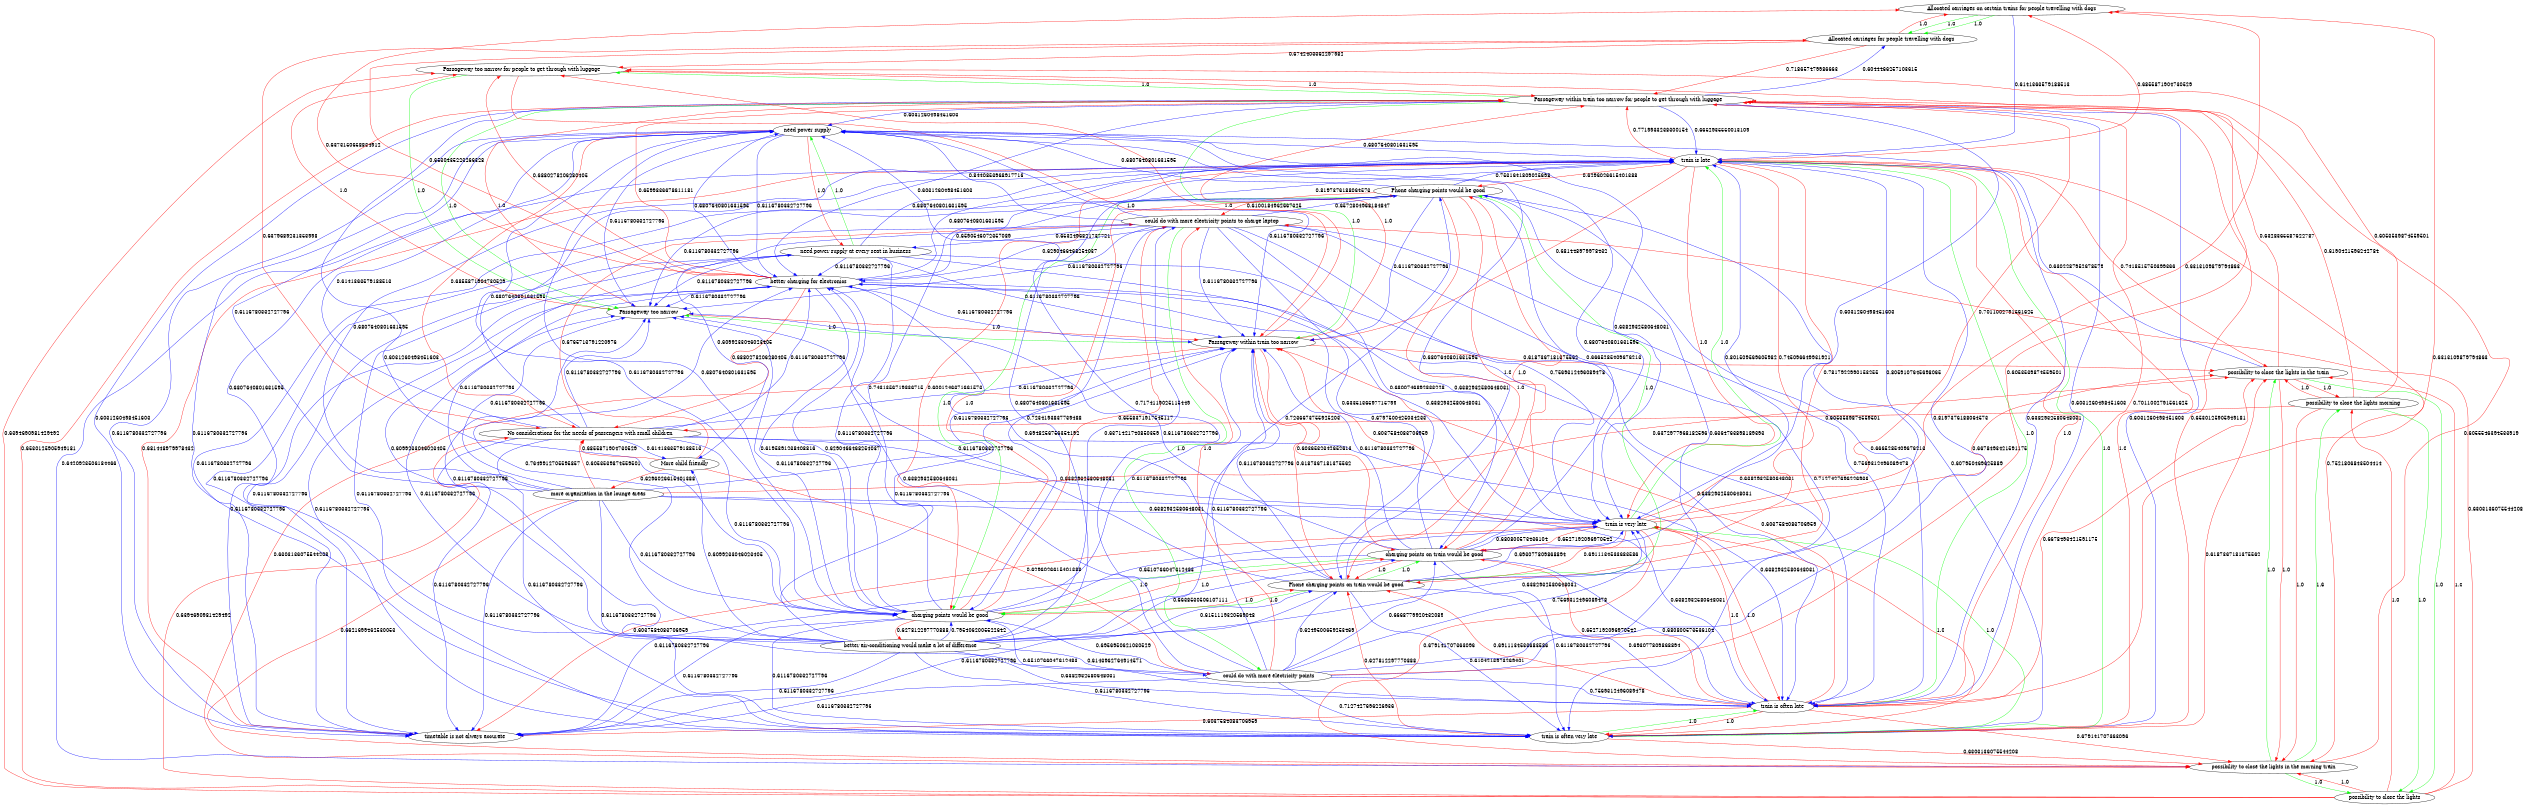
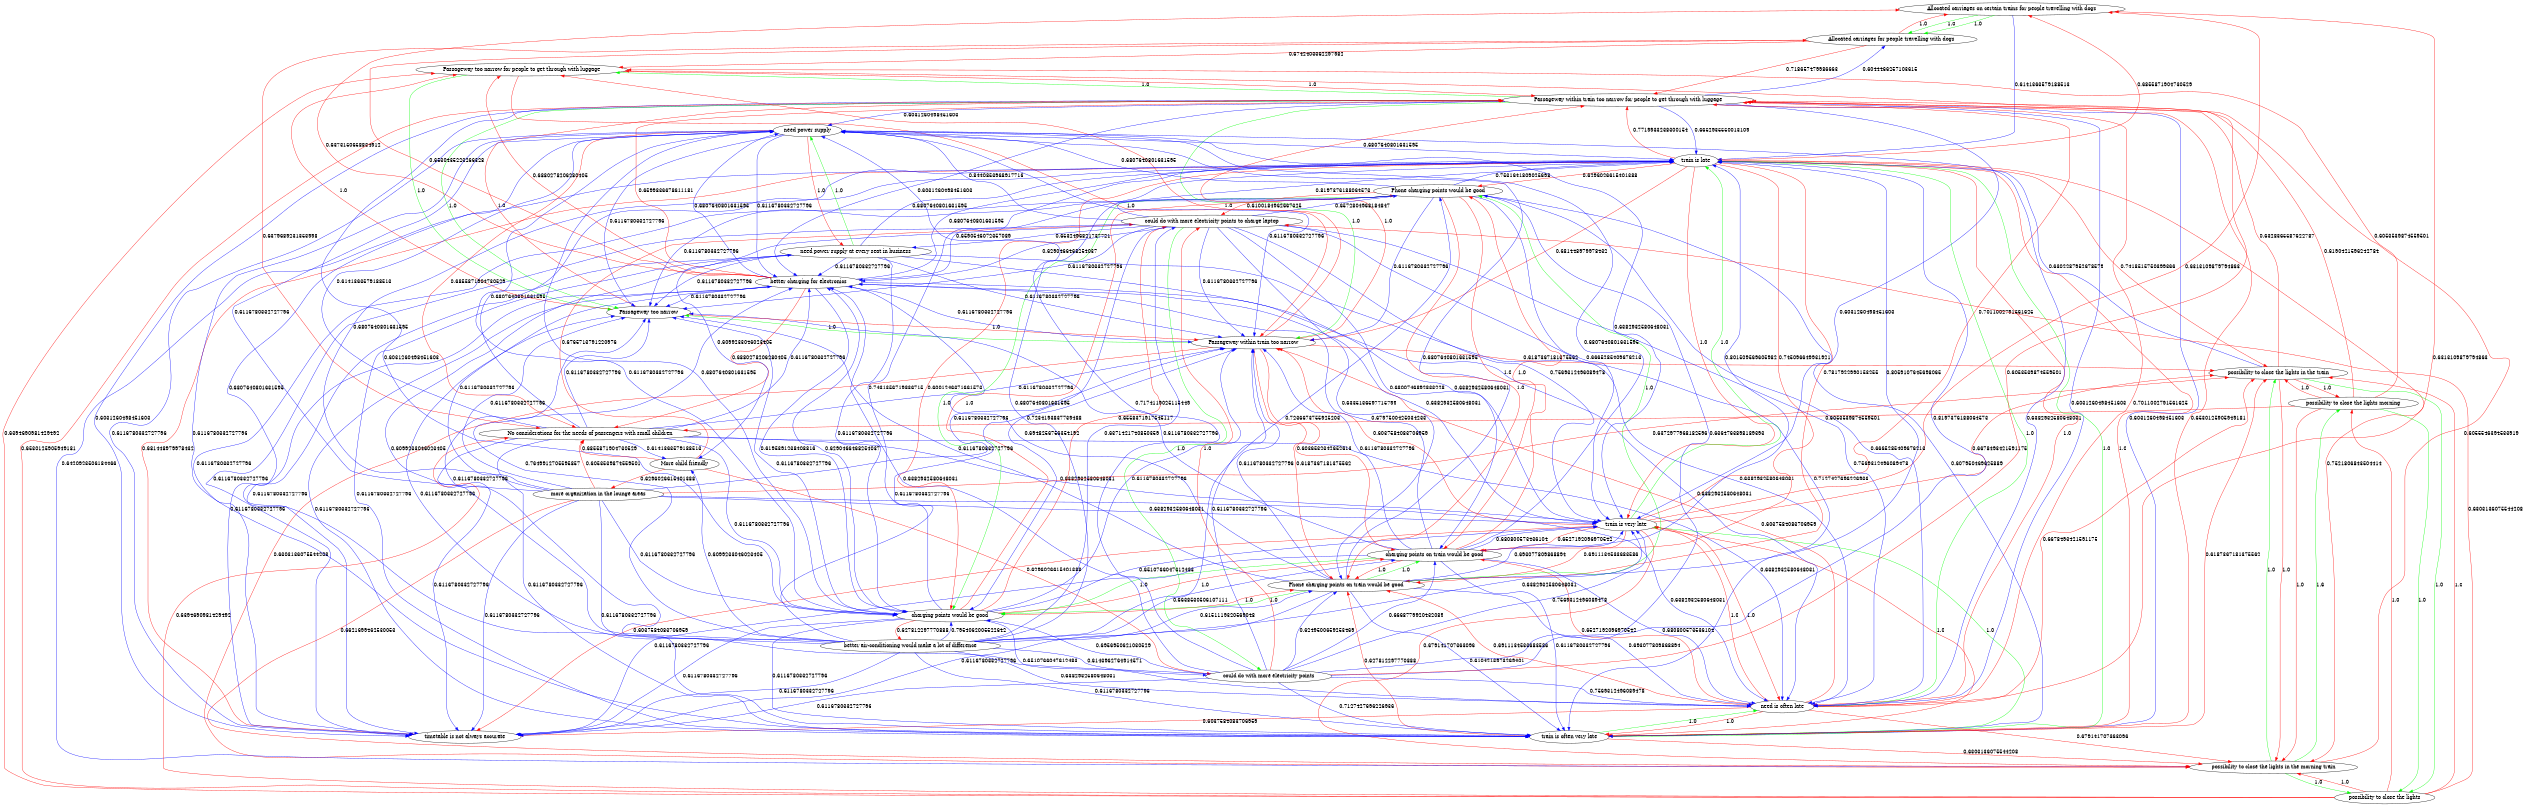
(1782, 707) -> (1782, 707)
